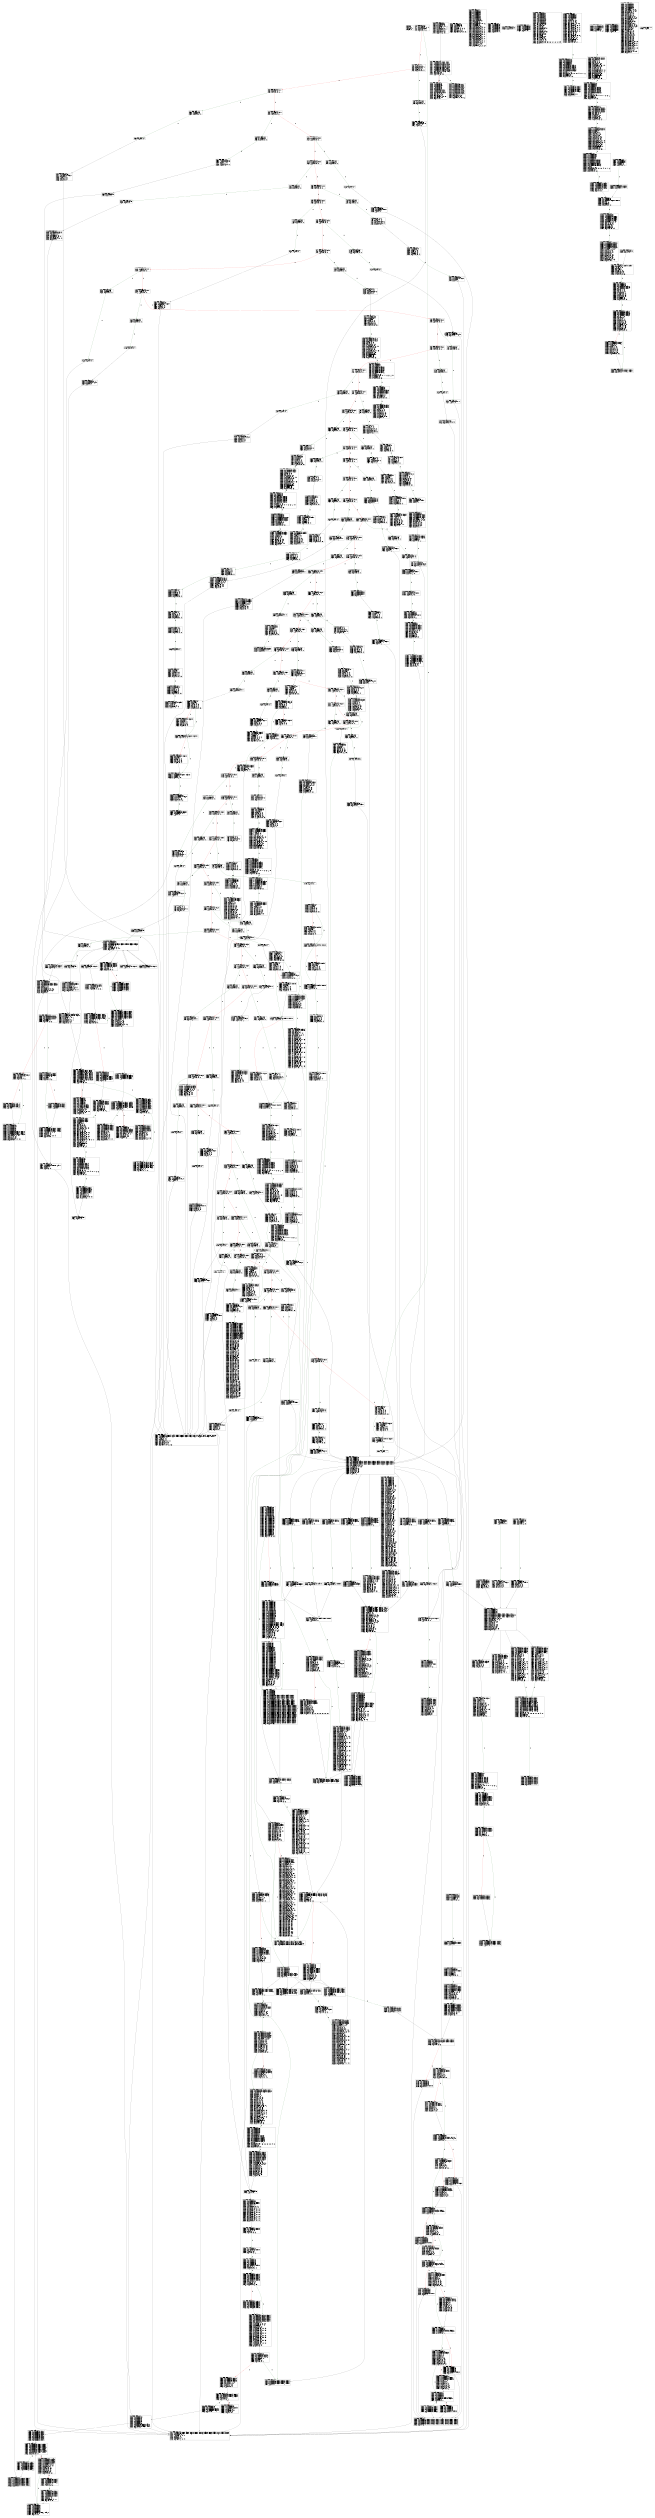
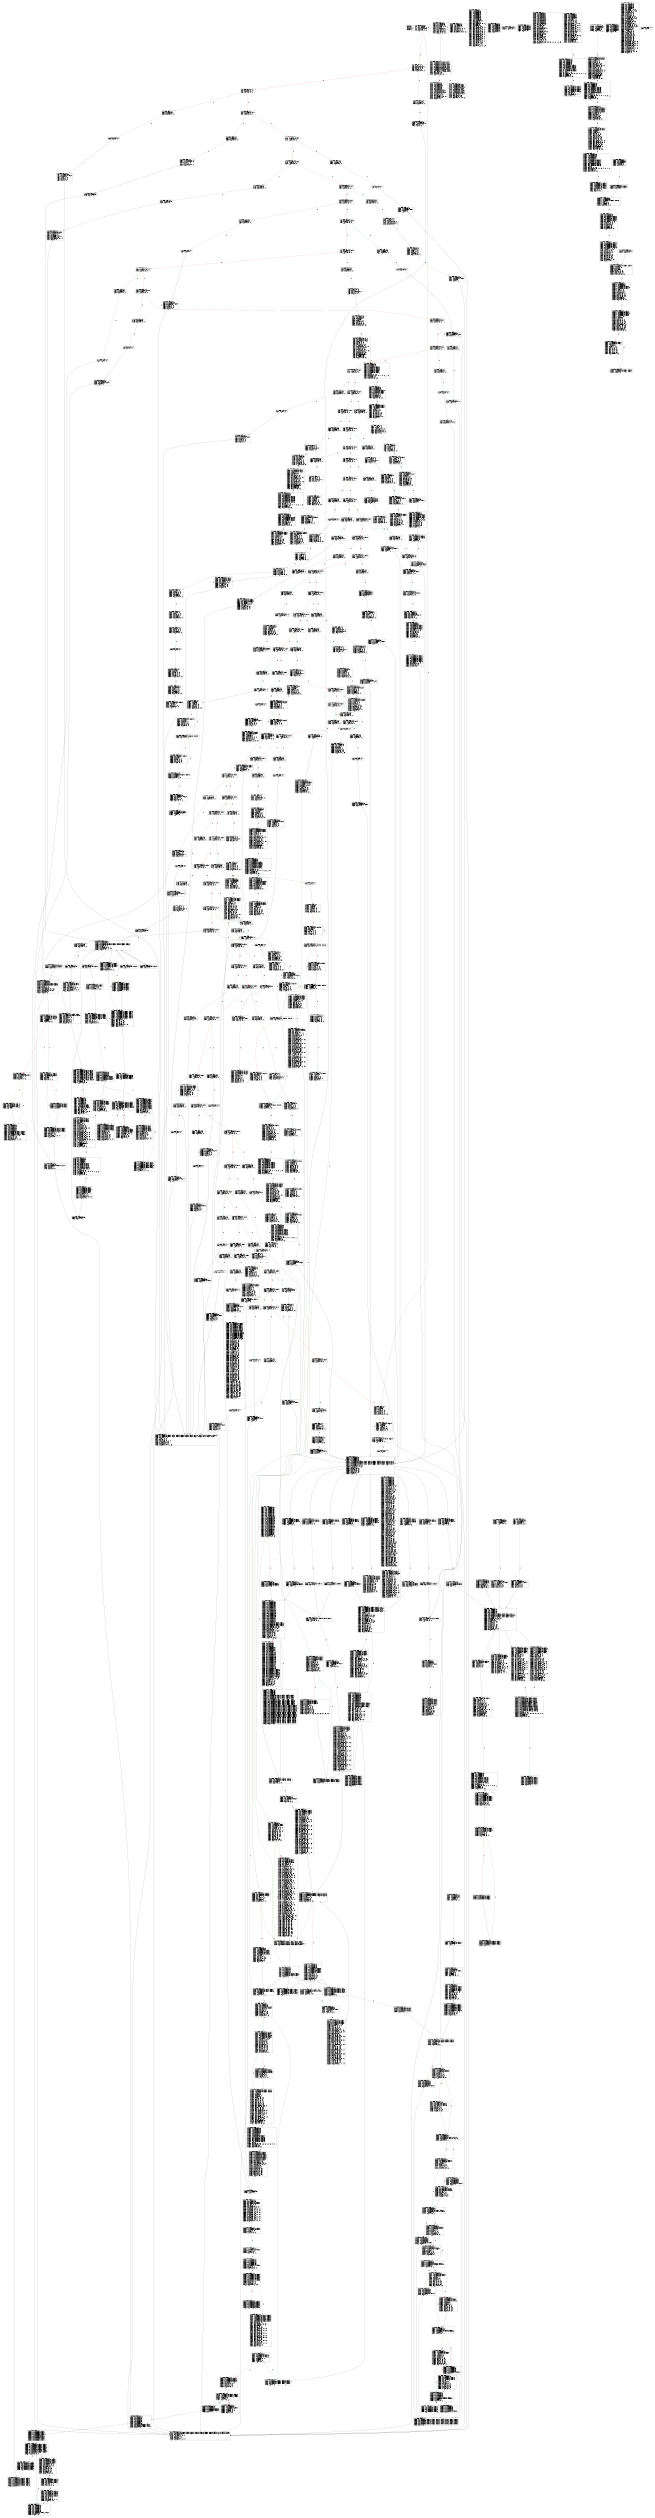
(355, 759) -> (358, 759)
